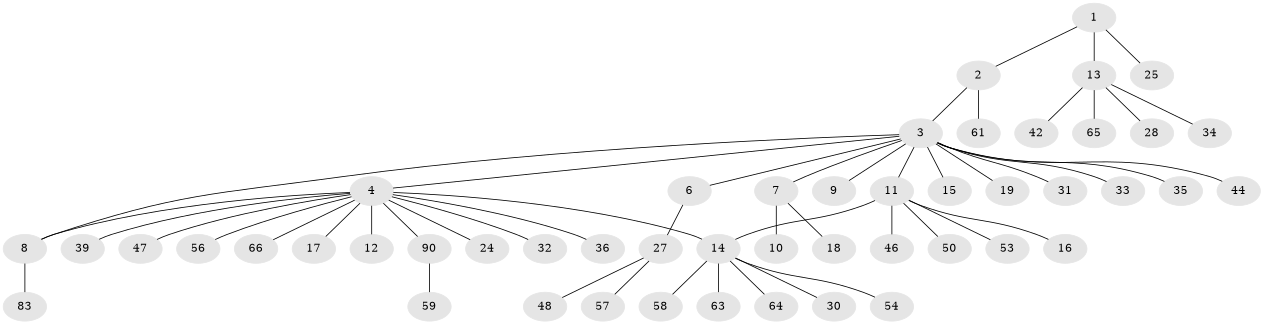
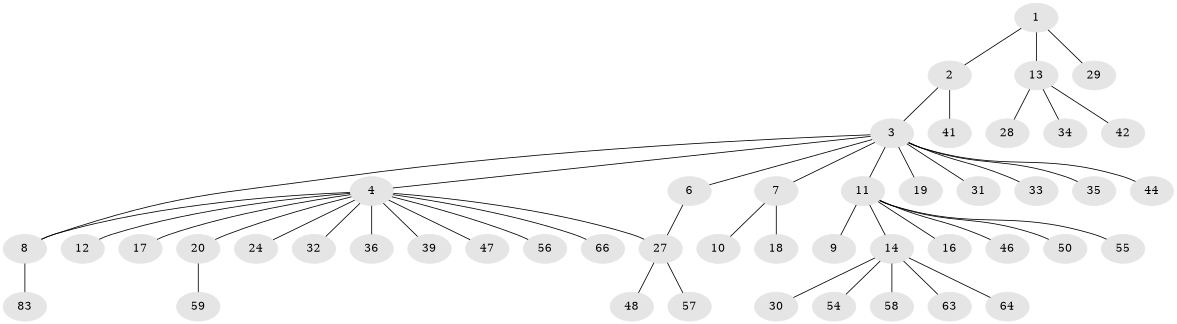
(1152, 75) -> (1094, 75)
(979, 133) -> (950, 133)
(1094, 133) -> none
(877, 162) -> (849, 220)
(950, 191) -> none
(549, 206) -> (520, 209)
(429, 249) -> (198, 249)
(1007, 249) -> (1123, 249)
